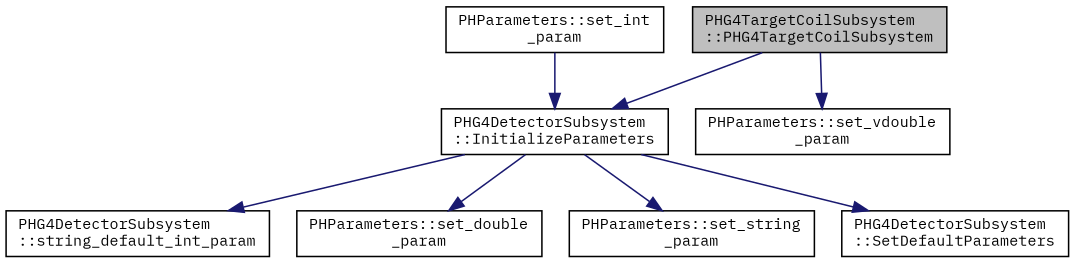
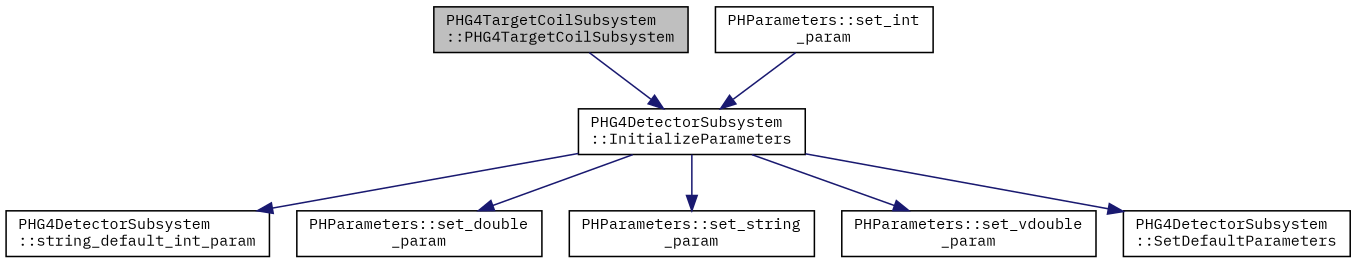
(821, 73) -> (823, 180)
